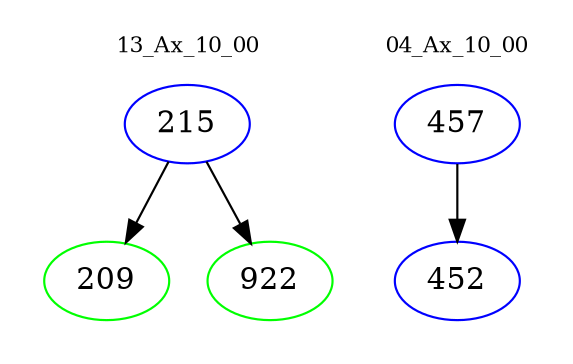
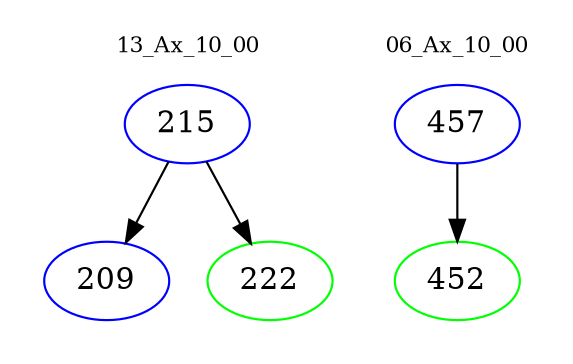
(457, 47) -> (457, 47)
(107, 281) -> (107, 281)
(270, 281) -> (270, 281)
(457, 281) -> (457, 281)
